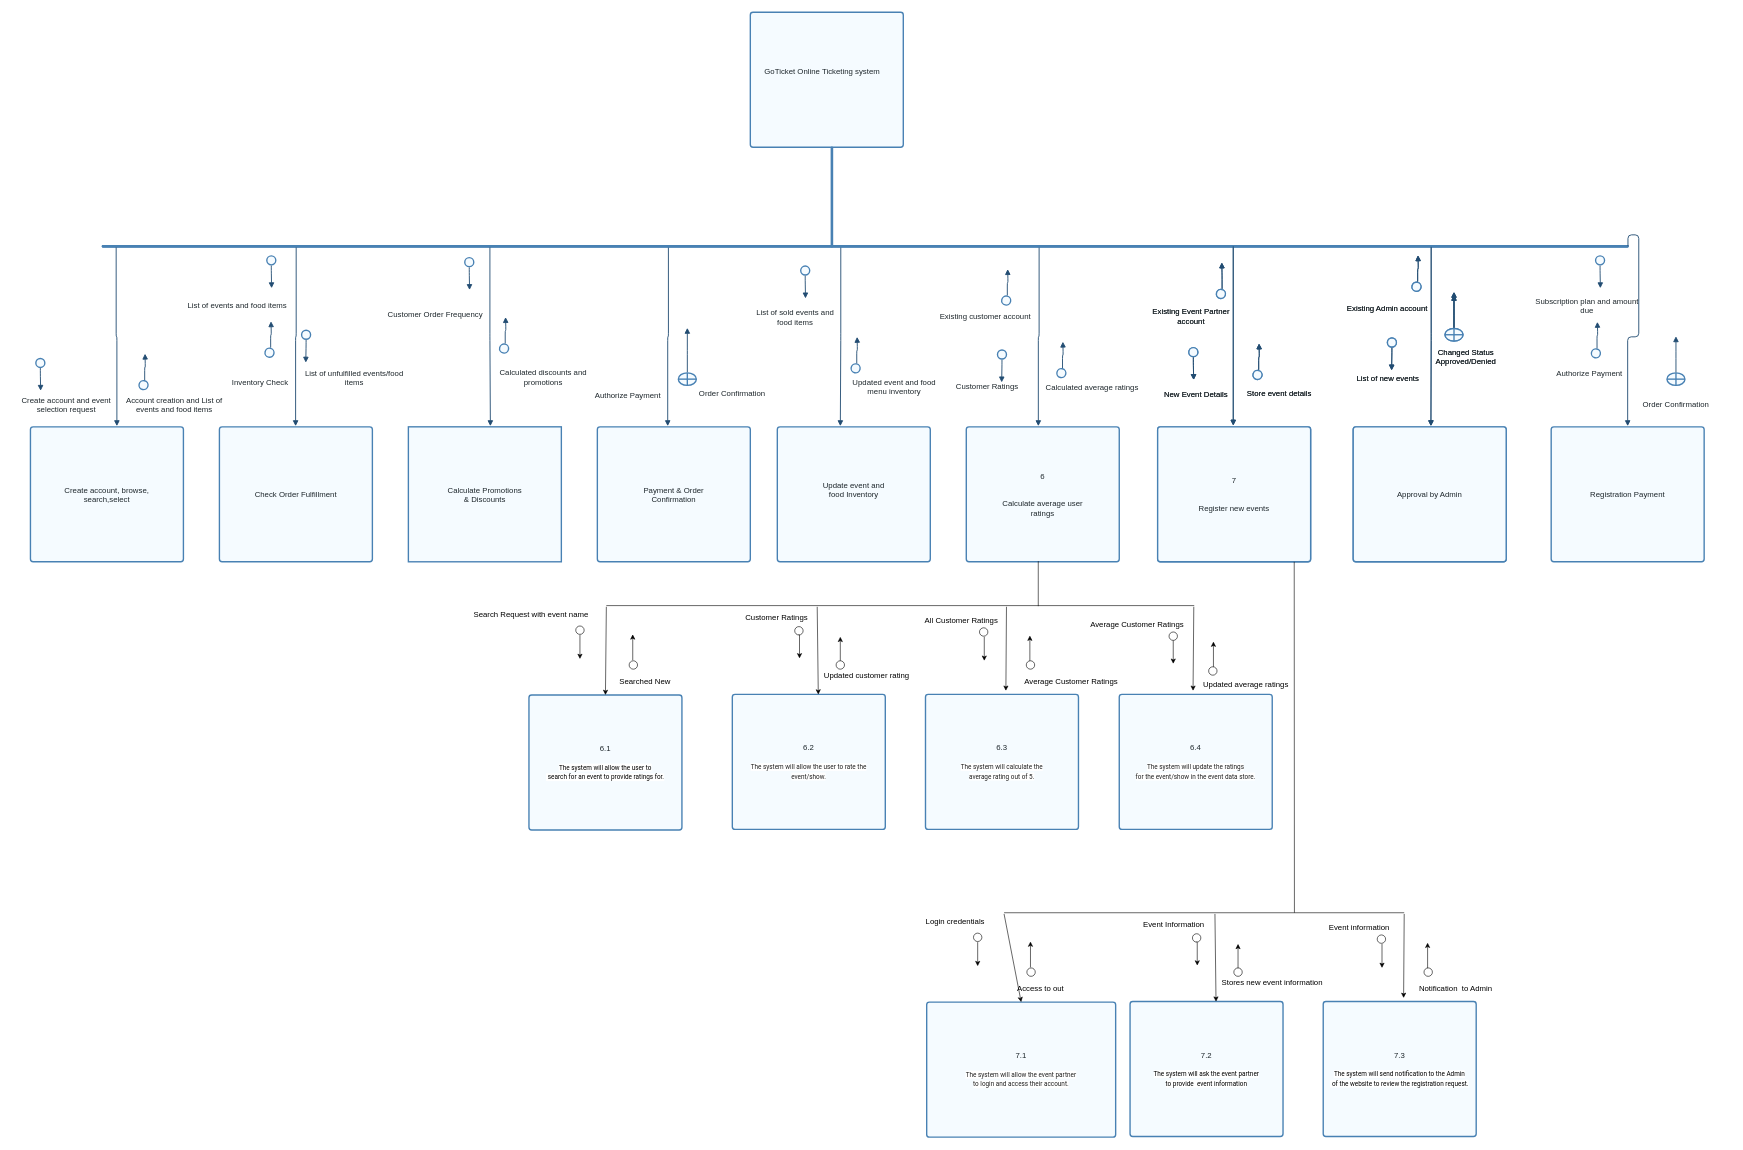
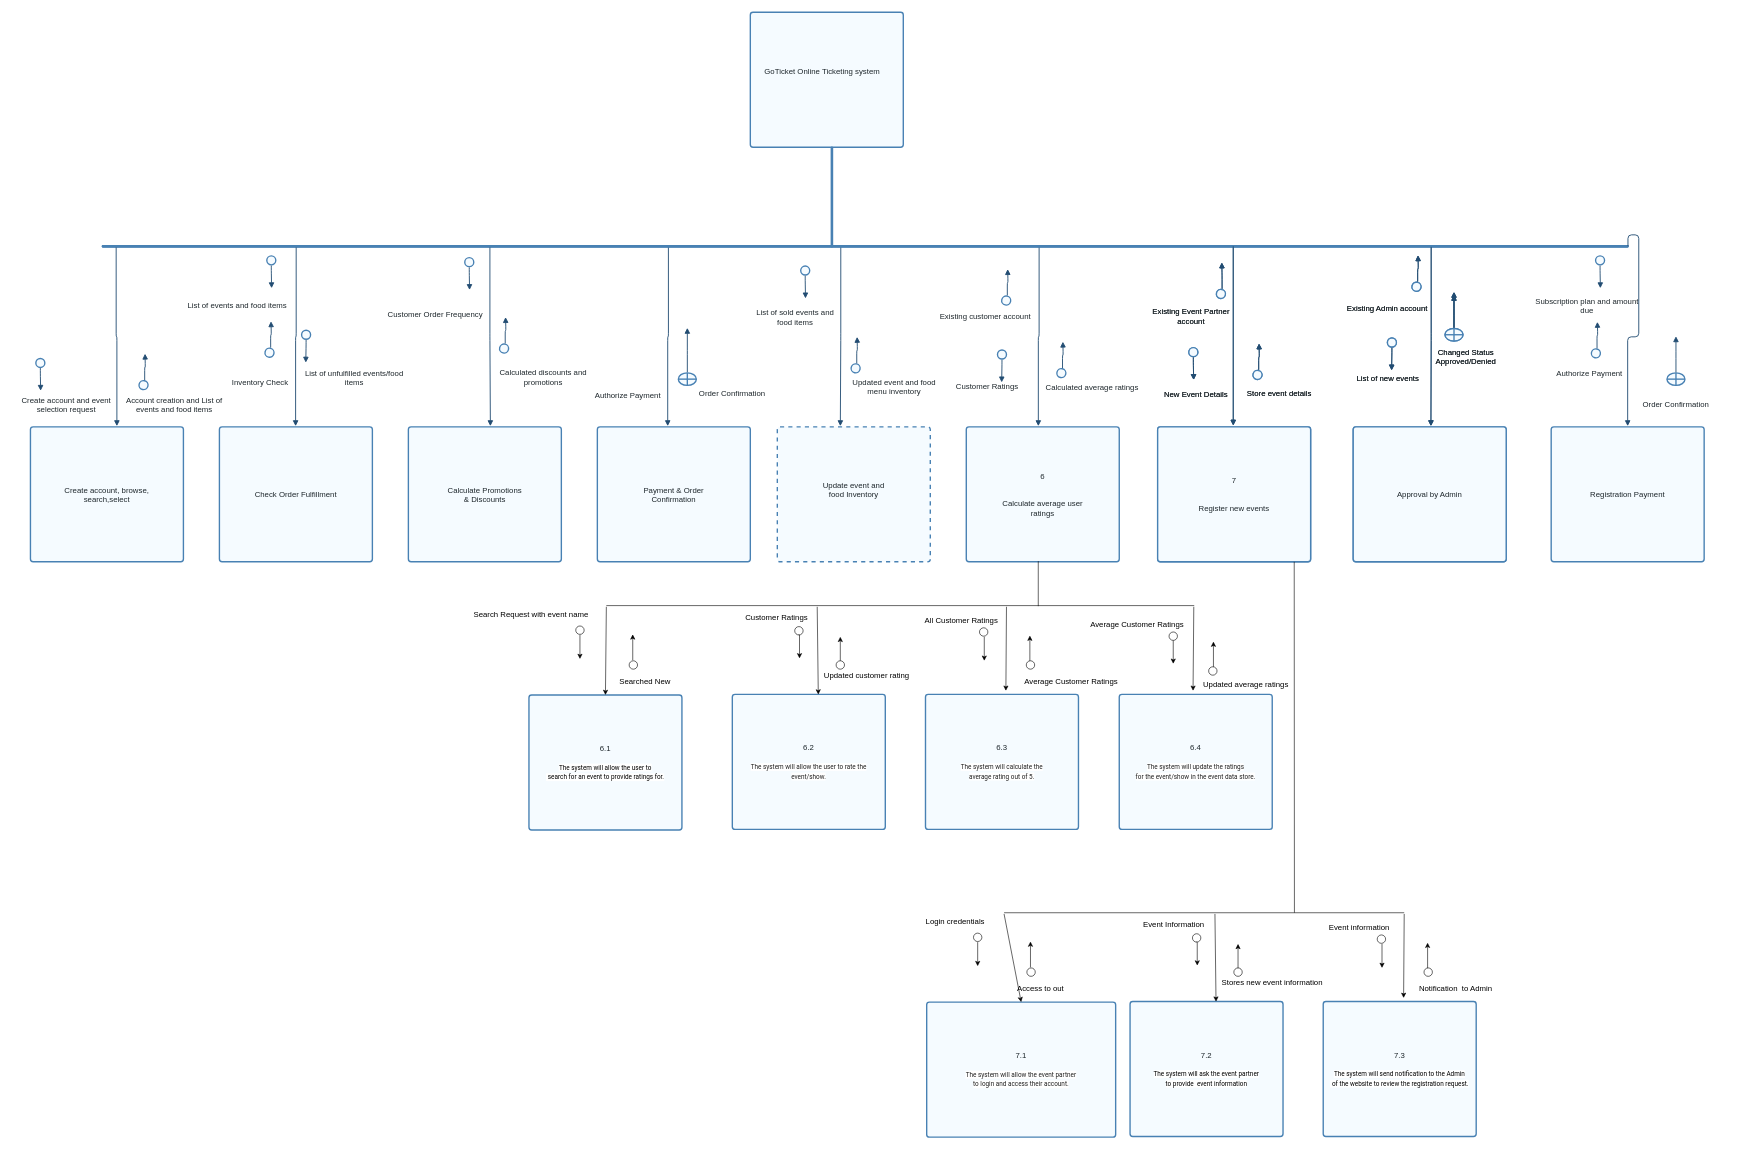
(485, 494) -> (485, 494)
(854, 494) -> (854, 494)
